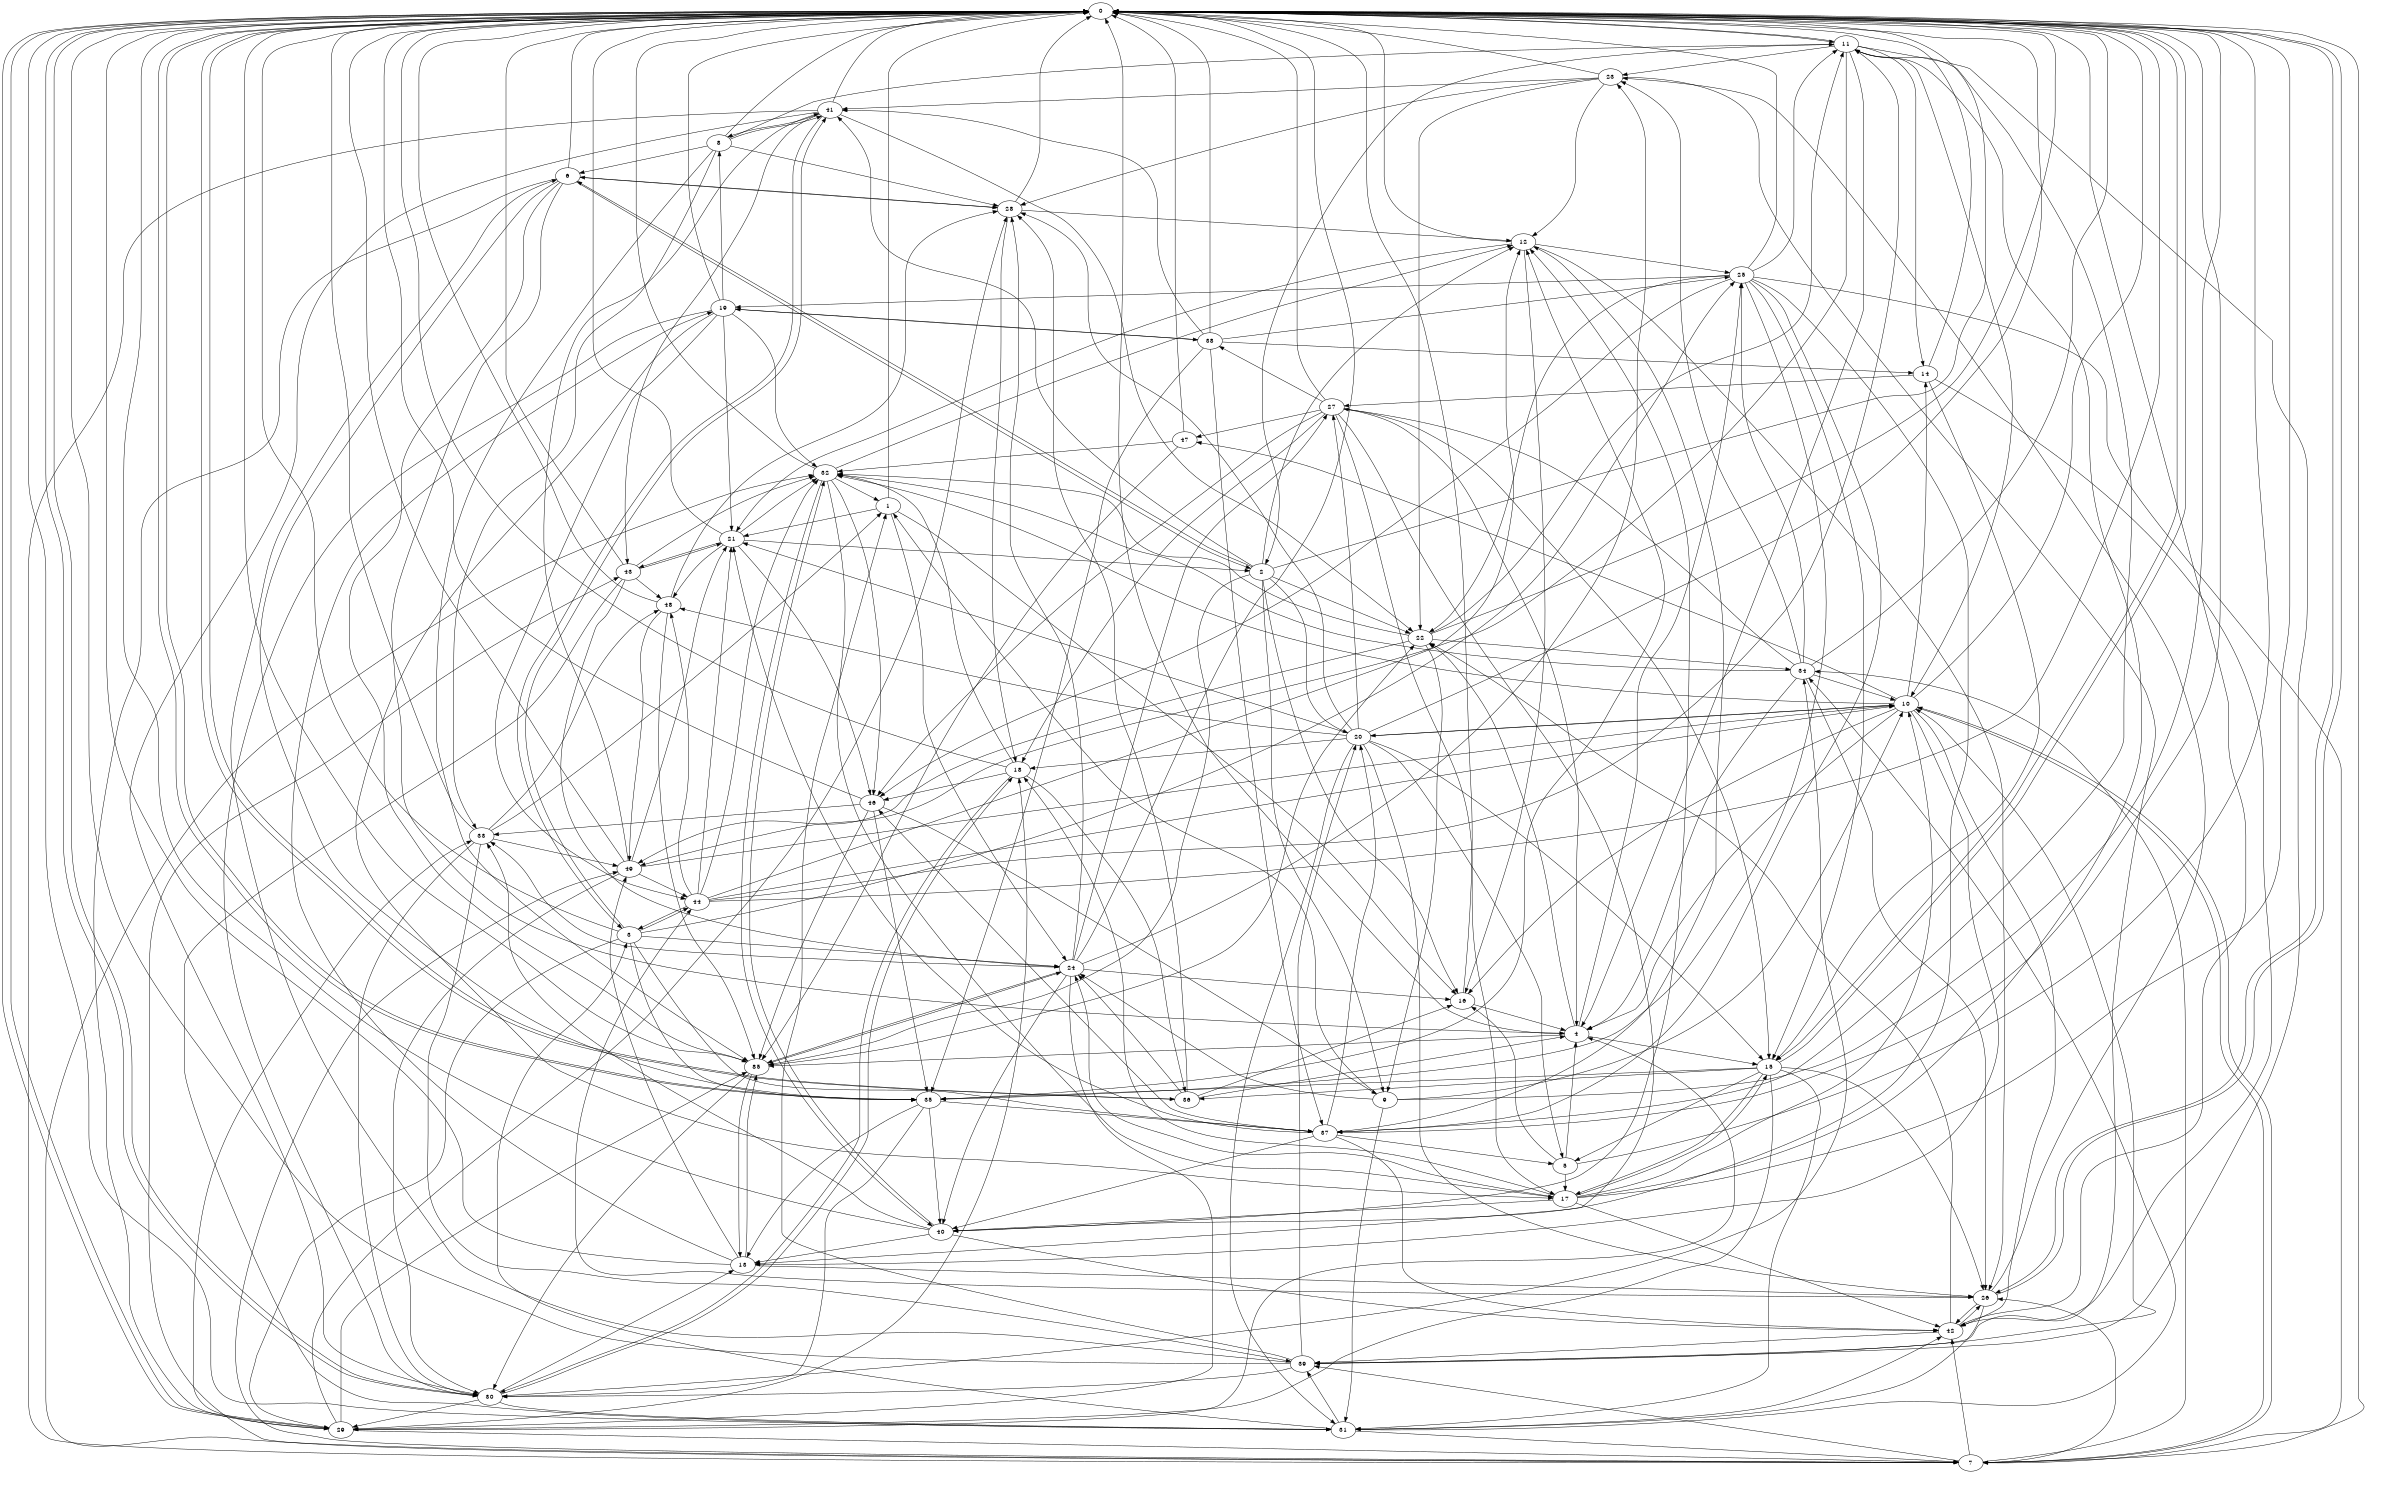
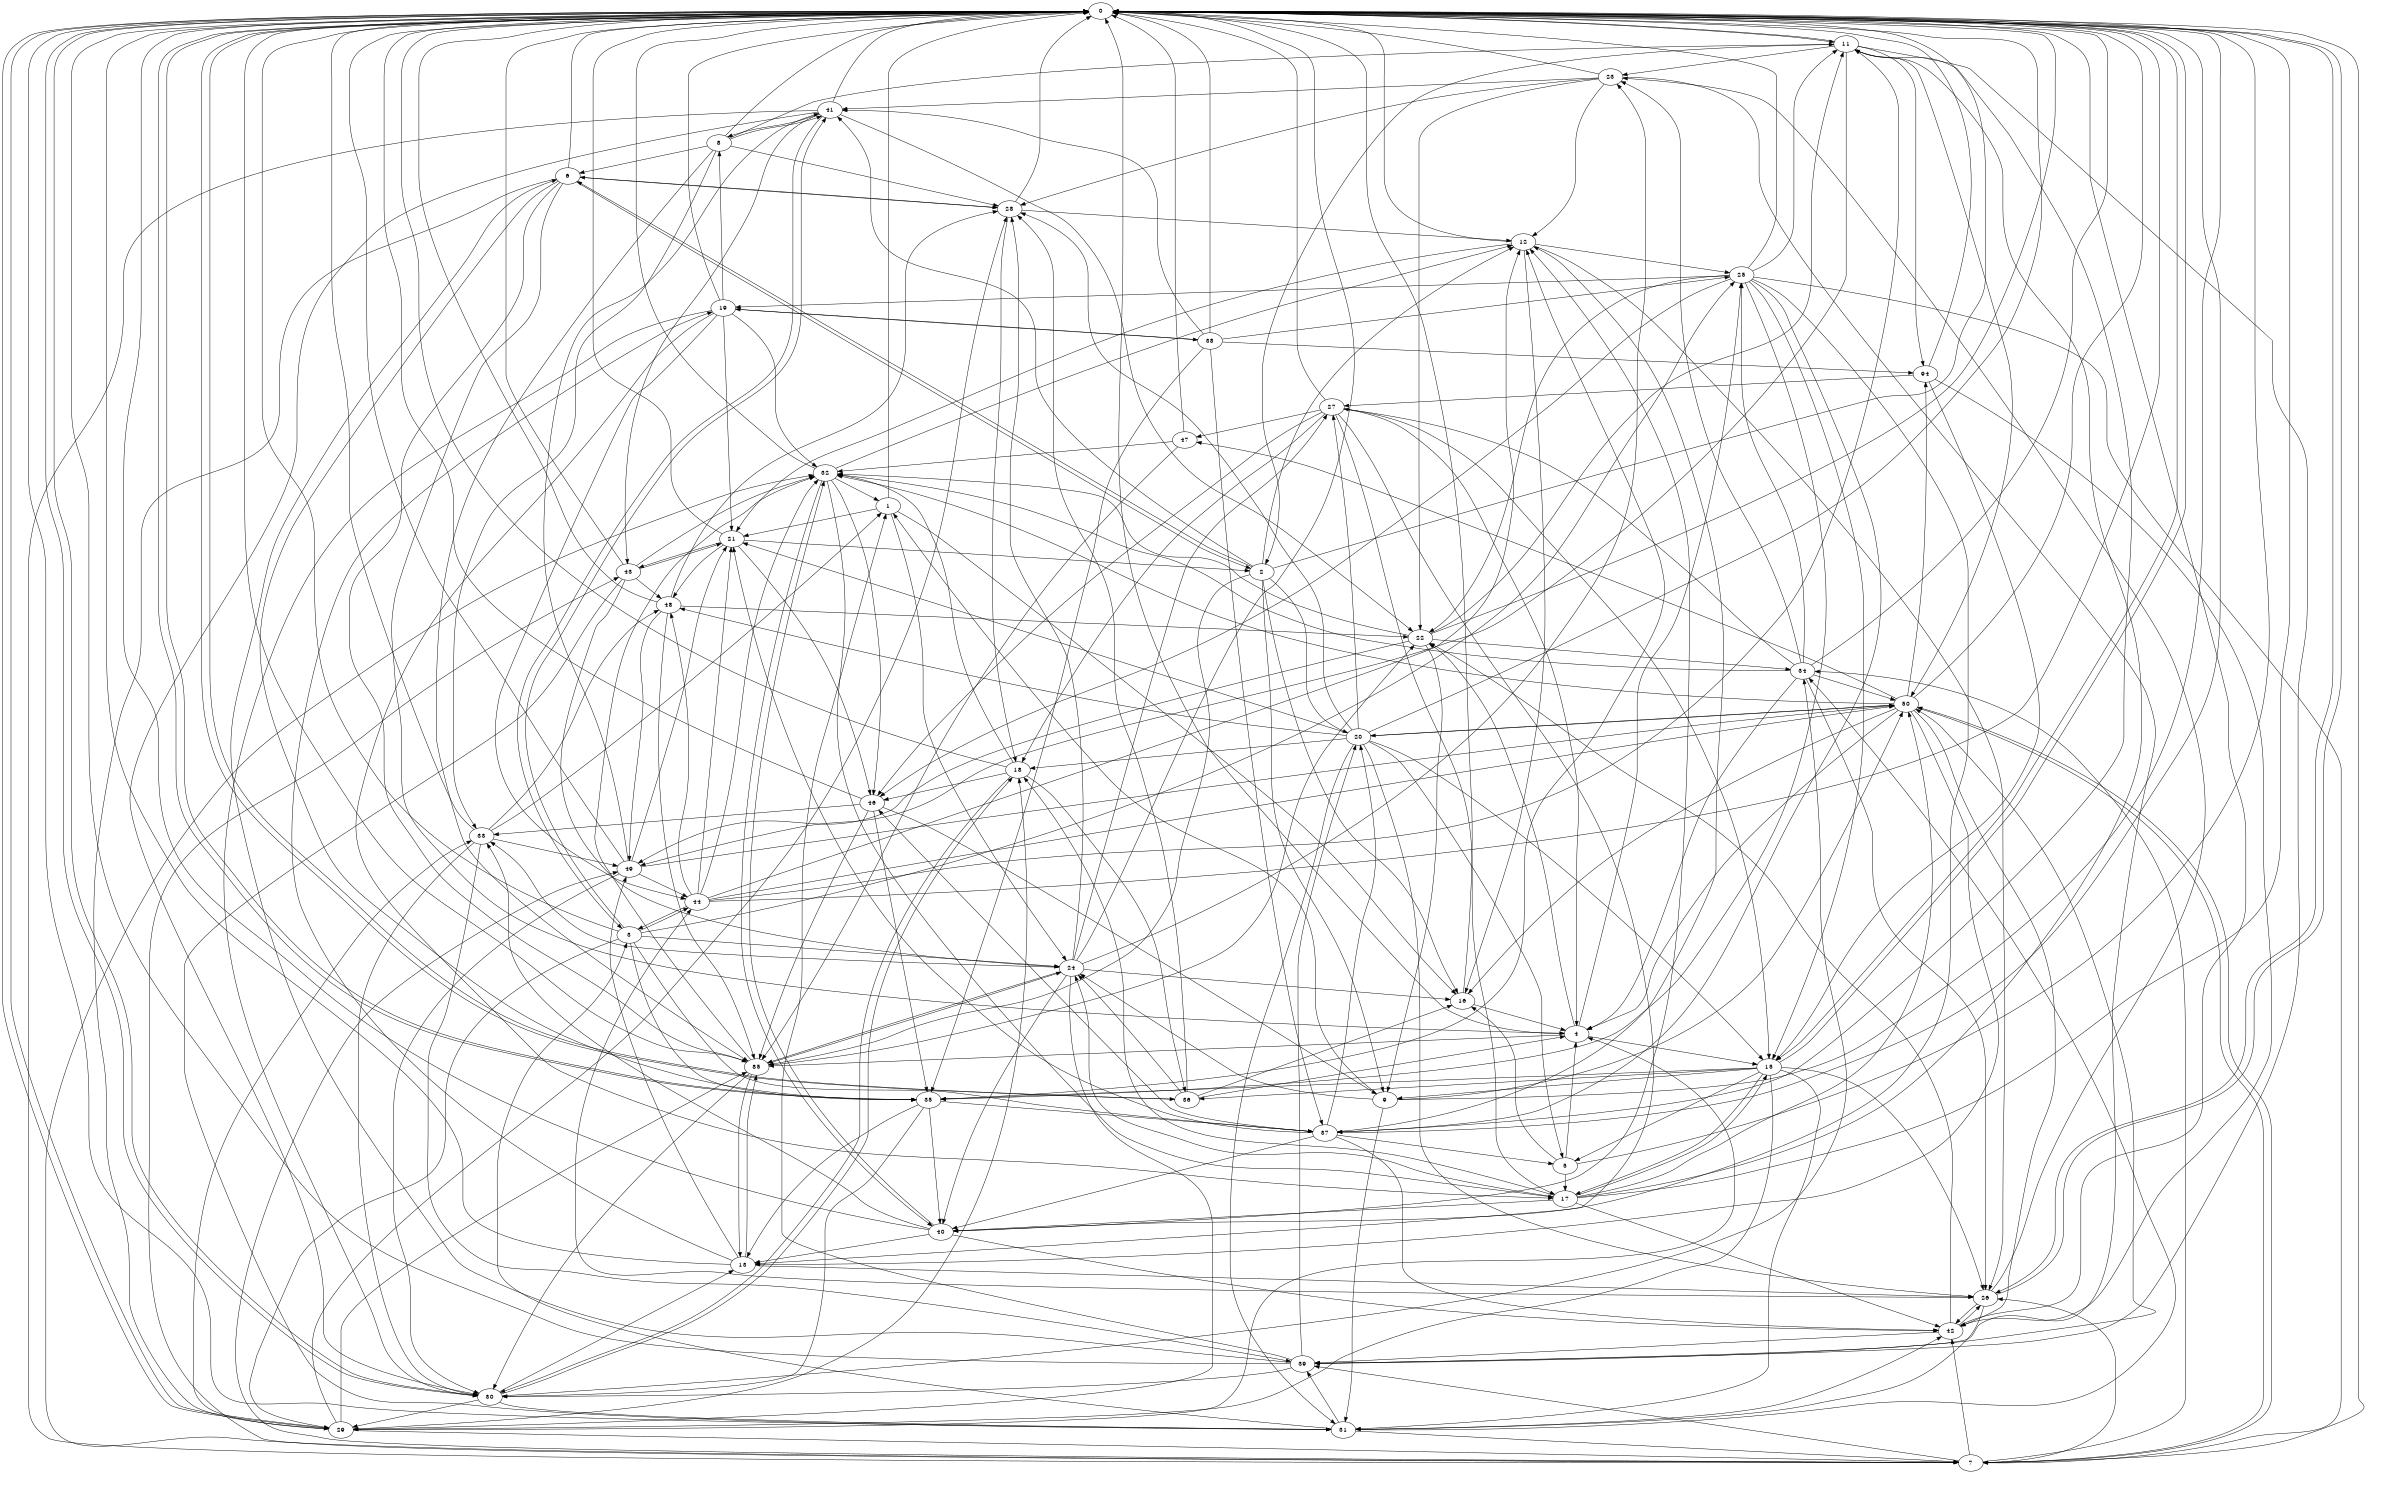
(1925, 374) -> (1925, 374)
(1273, 375) -> none
(775, 506) -> (603, 767)
(1775, 547) -> none
(1339, 604) -> (1060, 622)
(1906, 704) -> (1906, 704)
none -> (1579, 1083)
